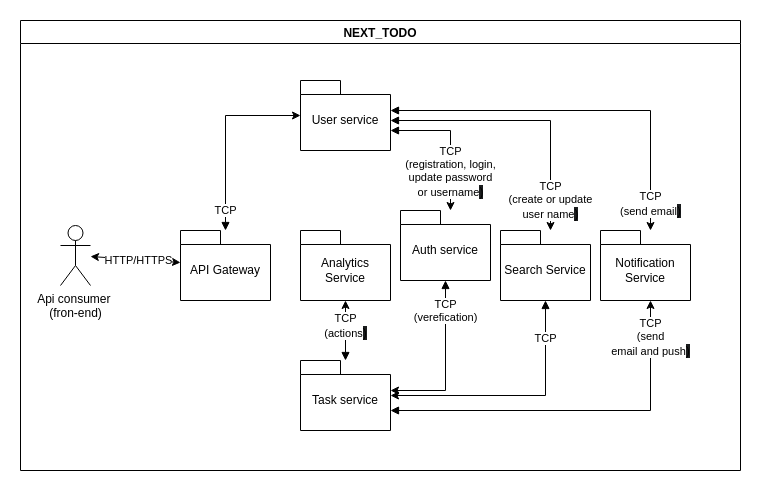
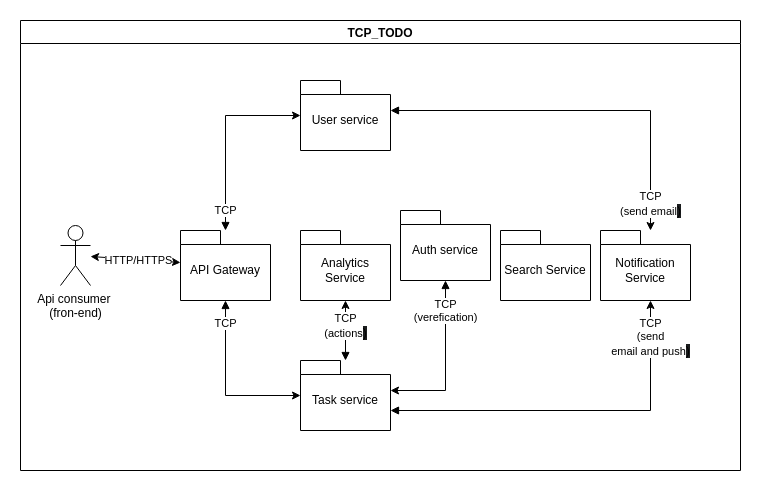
(380, 33) -> (380, 33)
(526, 121) -> none
(451, 142) -> none
(514, 396) -> (226, 386)
